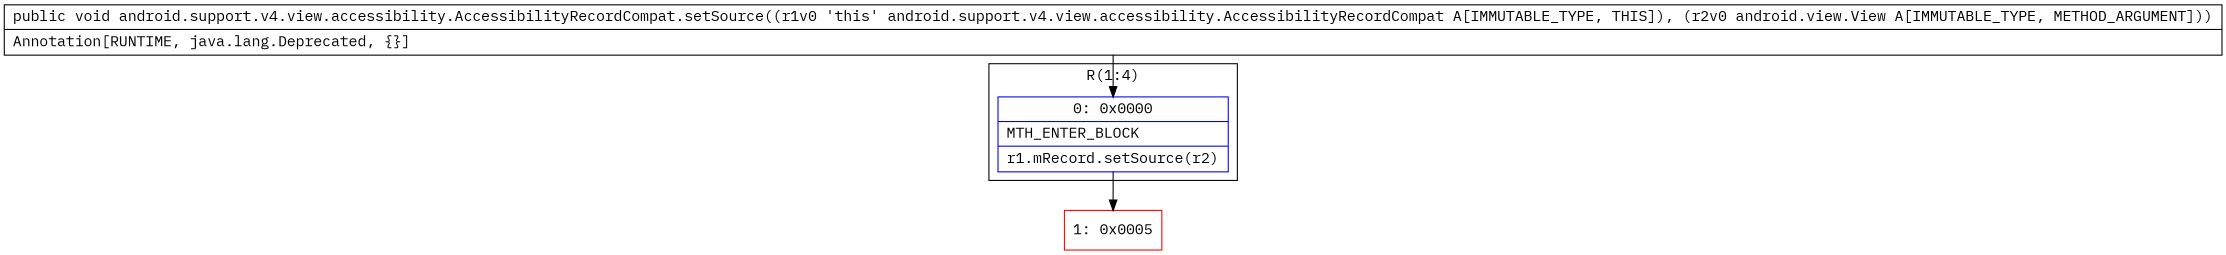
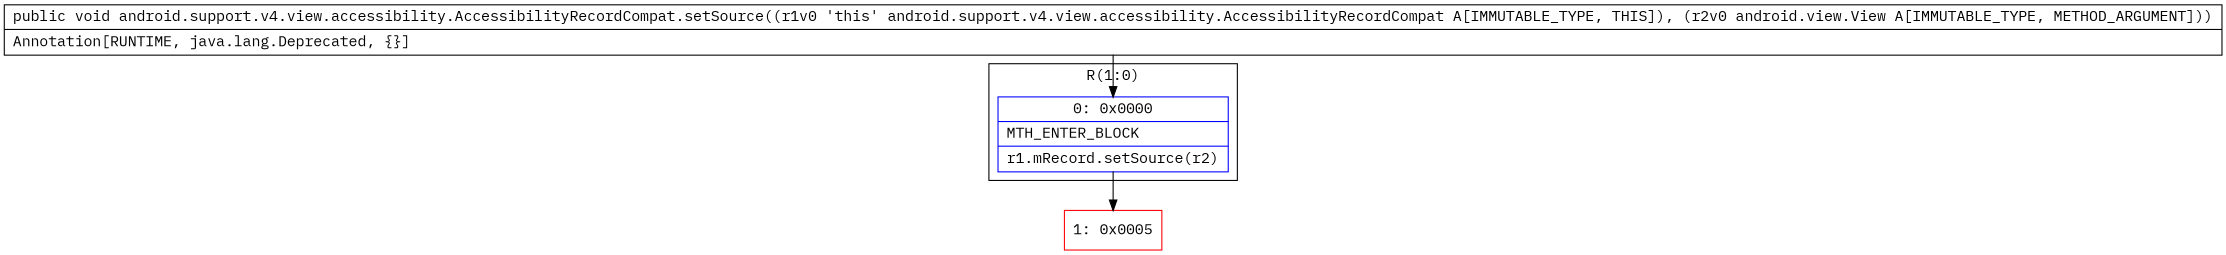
(1113, 76) -> (1113, 76)
